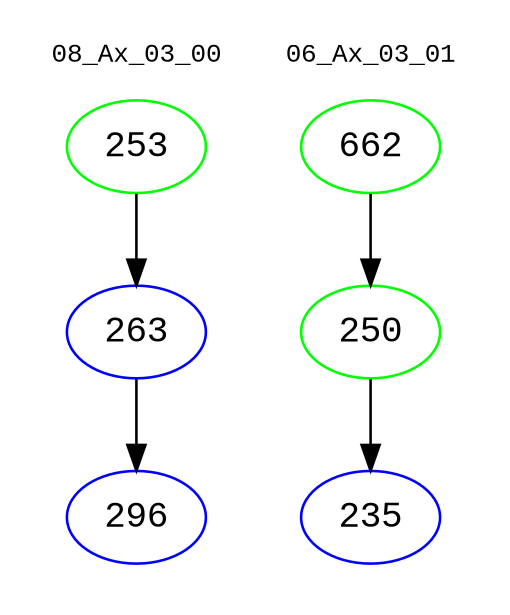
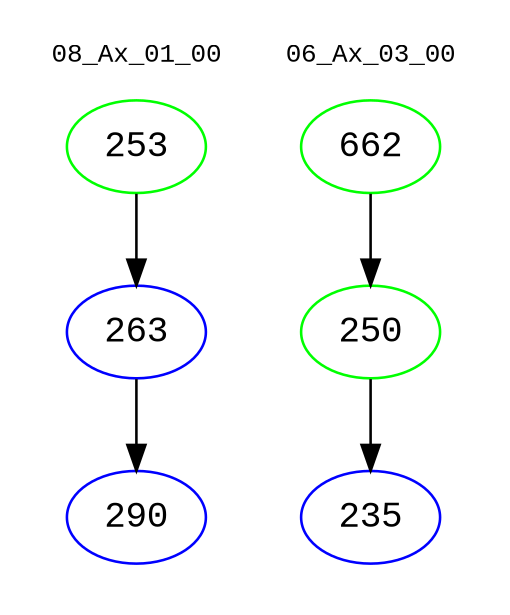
(138, 55) -> (138, 55)
(372, 55) -> (372, 55)
(136, 517) -> (136, 517)
